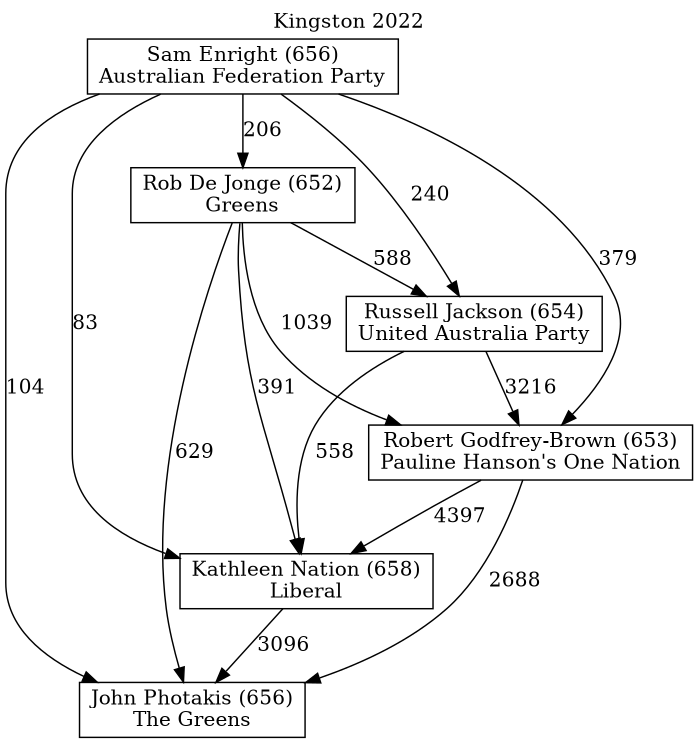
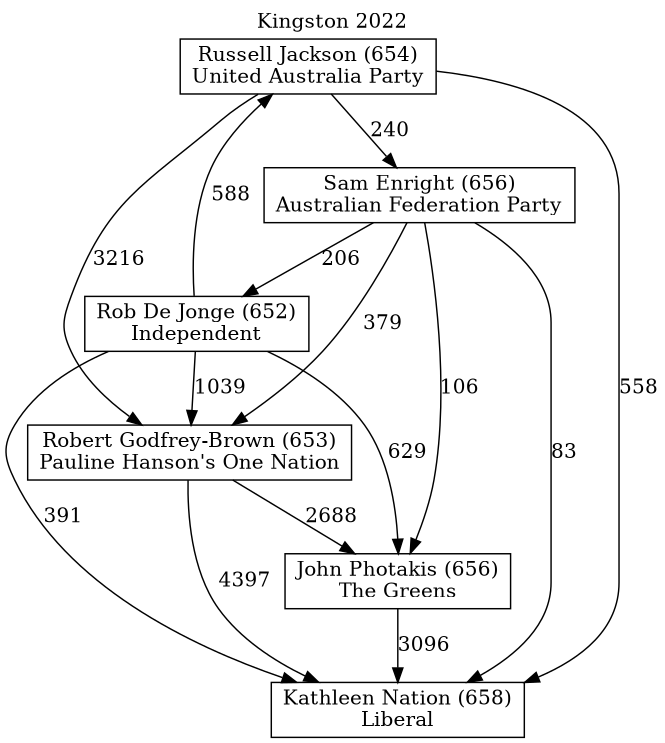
(377, 179) -> (359, 125)
(243, 195) -> (197, 324)
(26, 388) -> (460, 388)
(255, 640) -> (398, 638)
